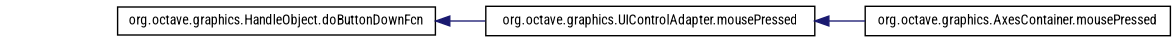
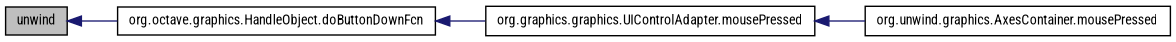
none -> (36, 21)
(650, 21) -> (650, 21)
(1018, 21) -> (1018, 21)
